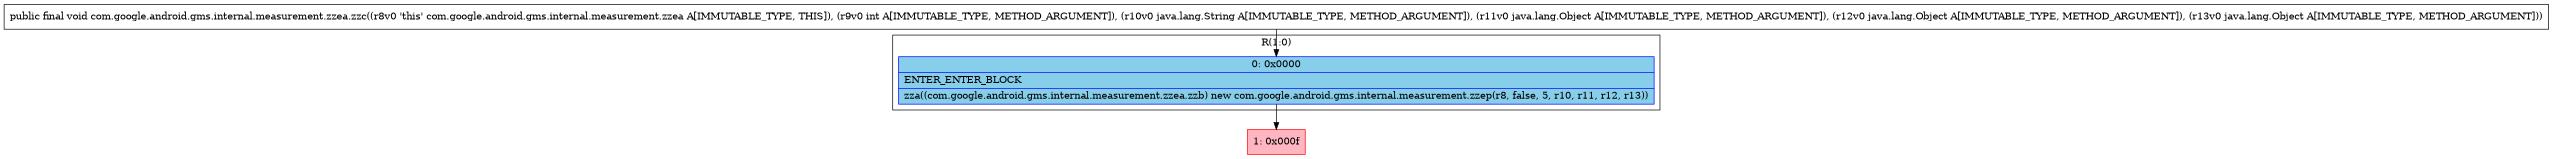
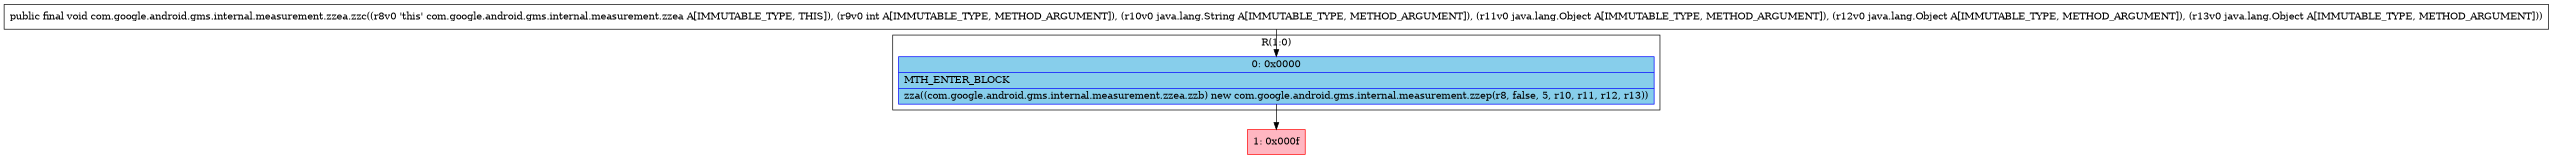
(963, 80) -> (957, 80)
